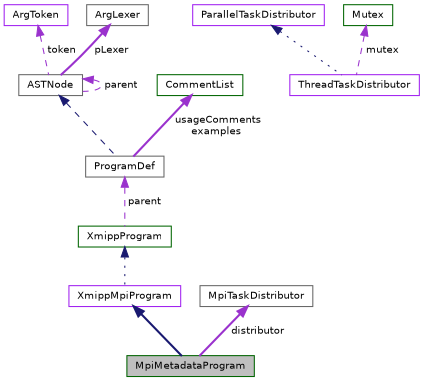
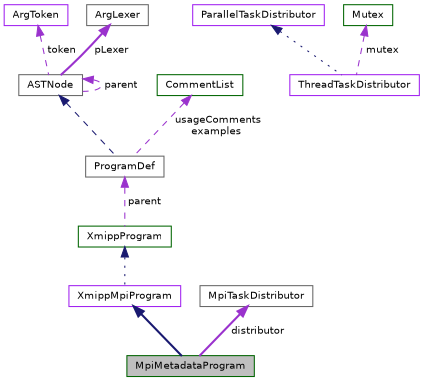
(159, 130) -> (159, 130)
